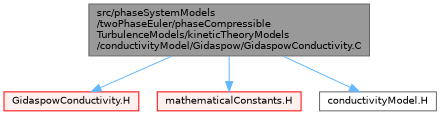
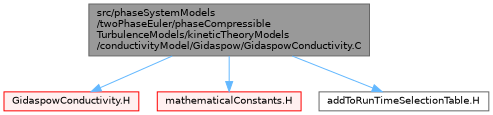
(378, 101) -> (404, 101)
